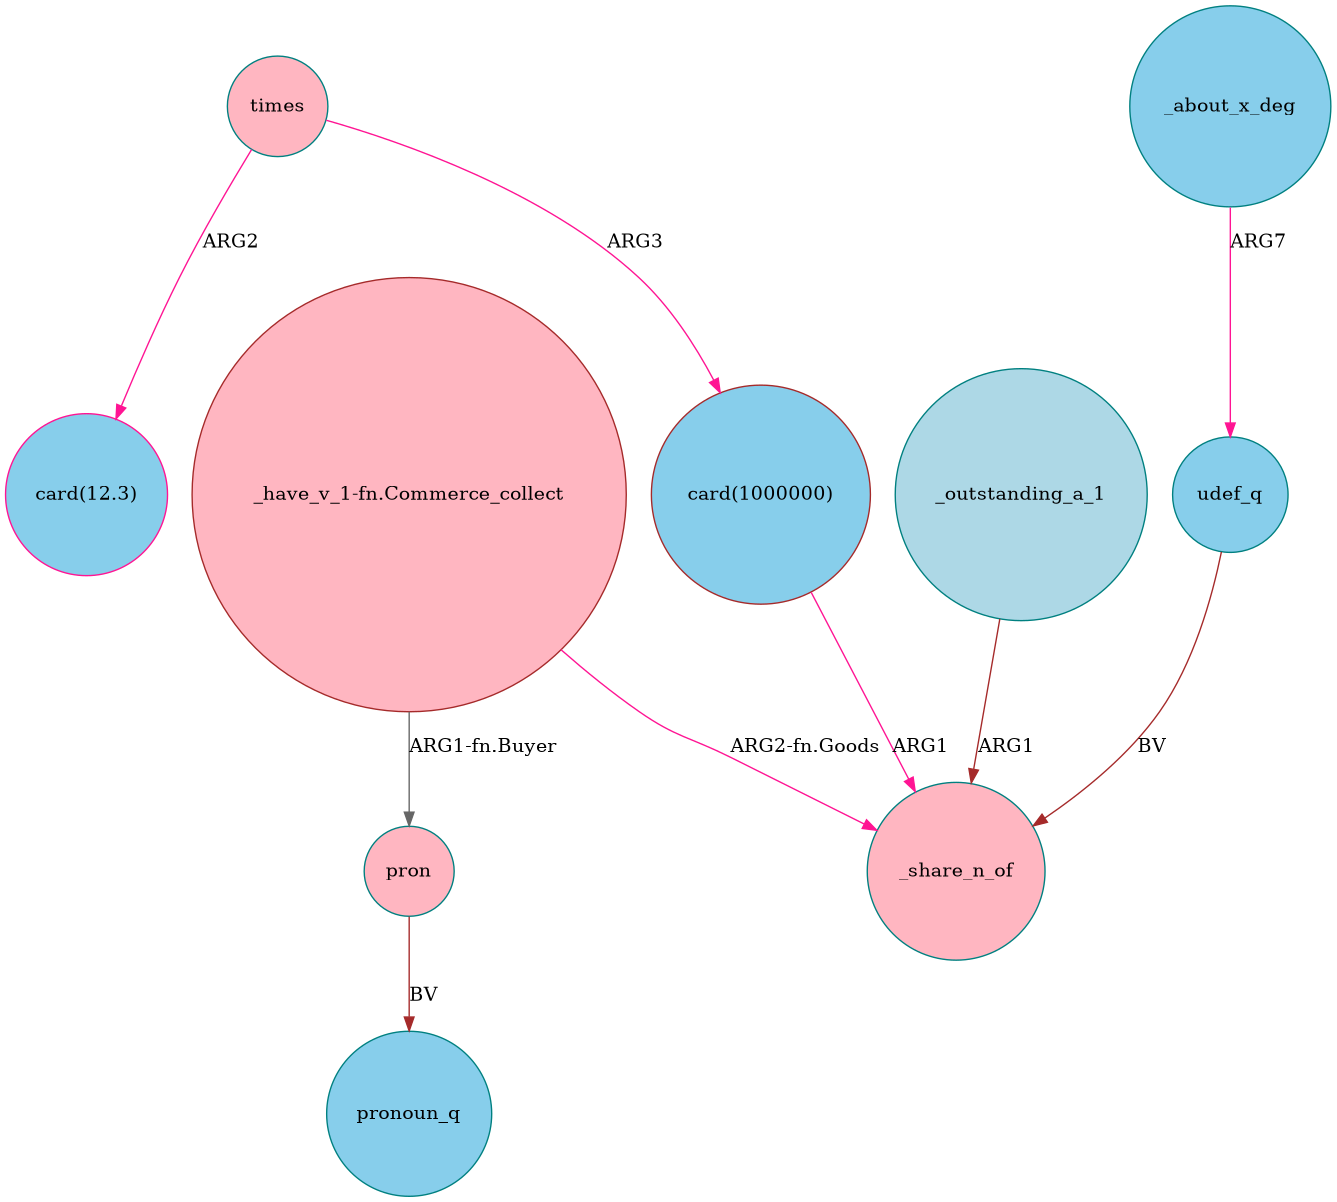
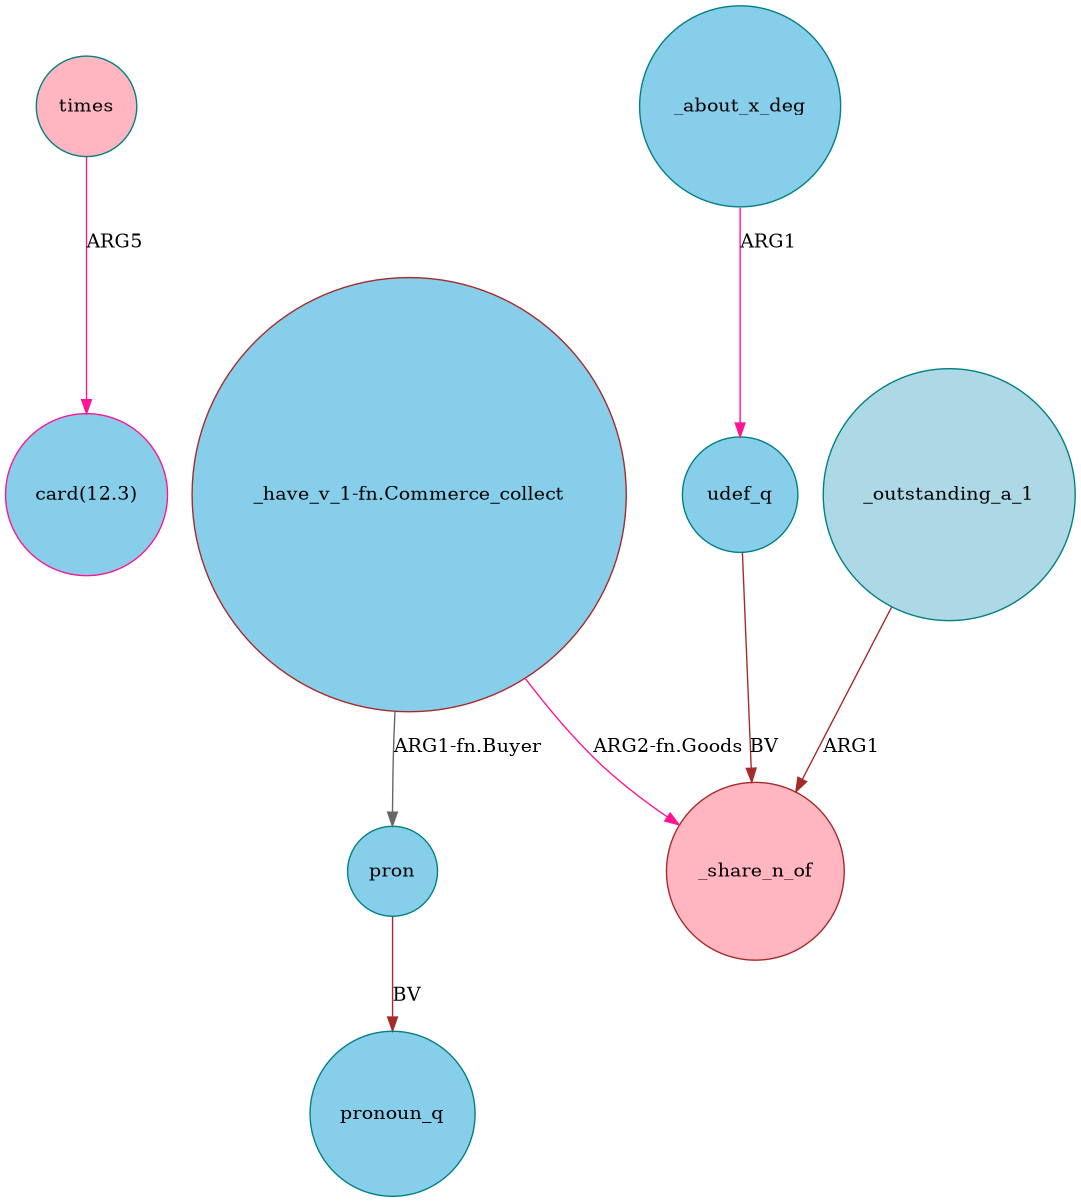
(231, 242) -> (115, 242)
(1259, 242) -> (769, 242)
(409, 495) -> (409, 495)
(761, 495) -> none
(409, 871) -> (393, 871)
(956, 871) -> (755, 871)
